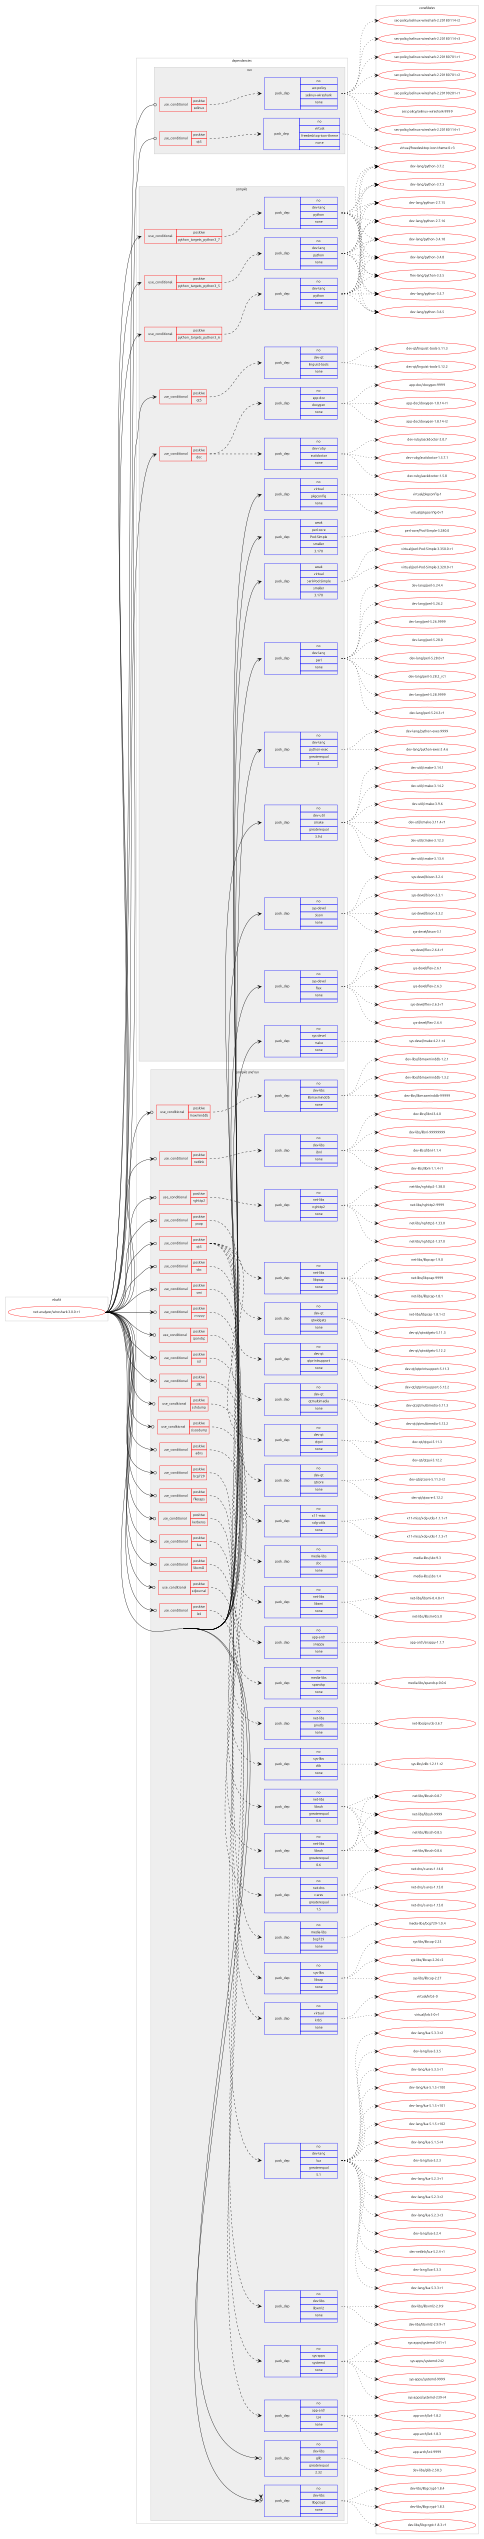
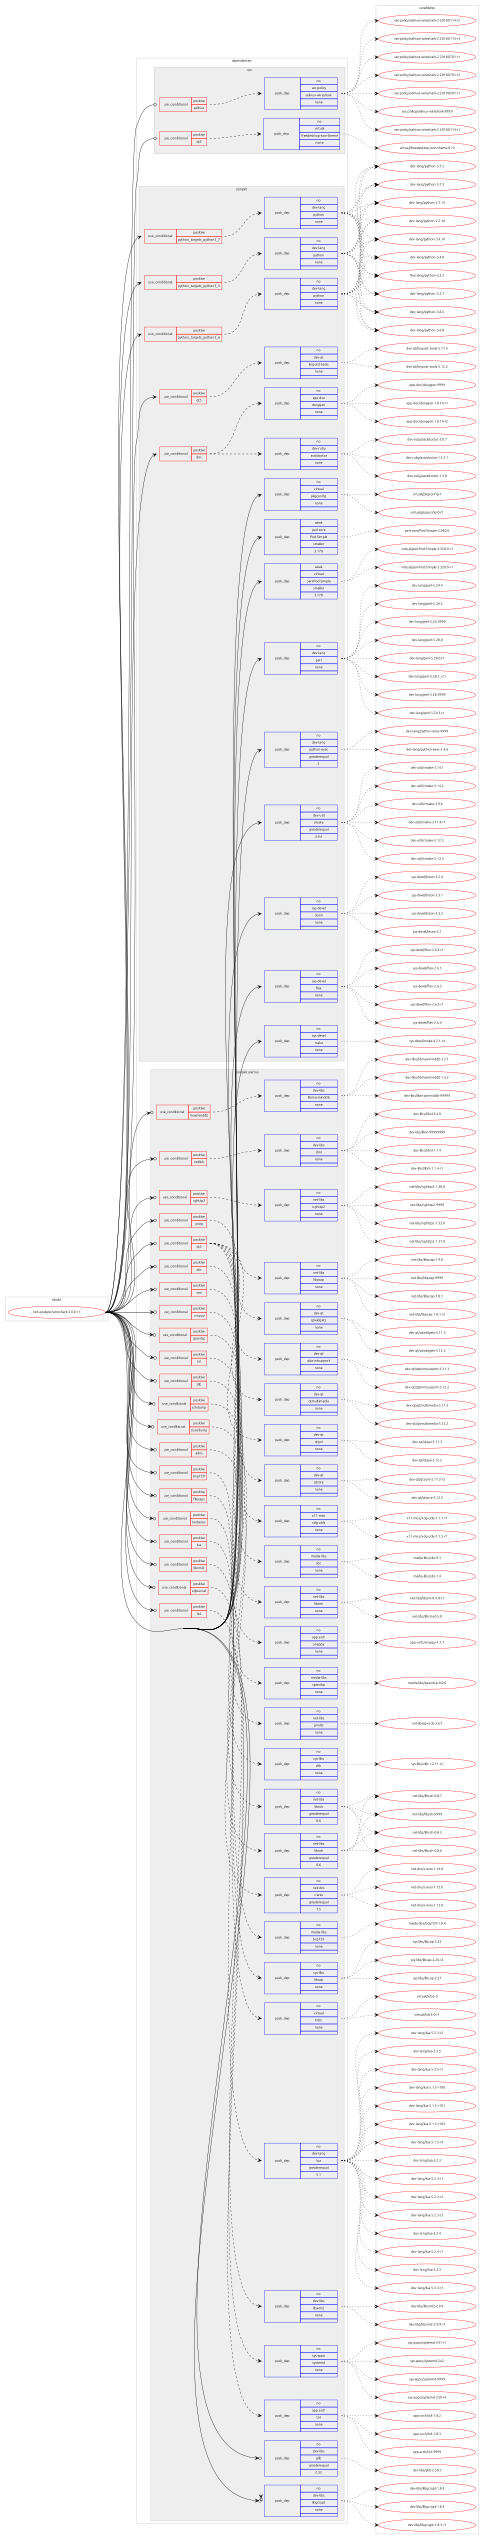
none -> (427, 330)
(427, 2252) -> (427, 2252)
